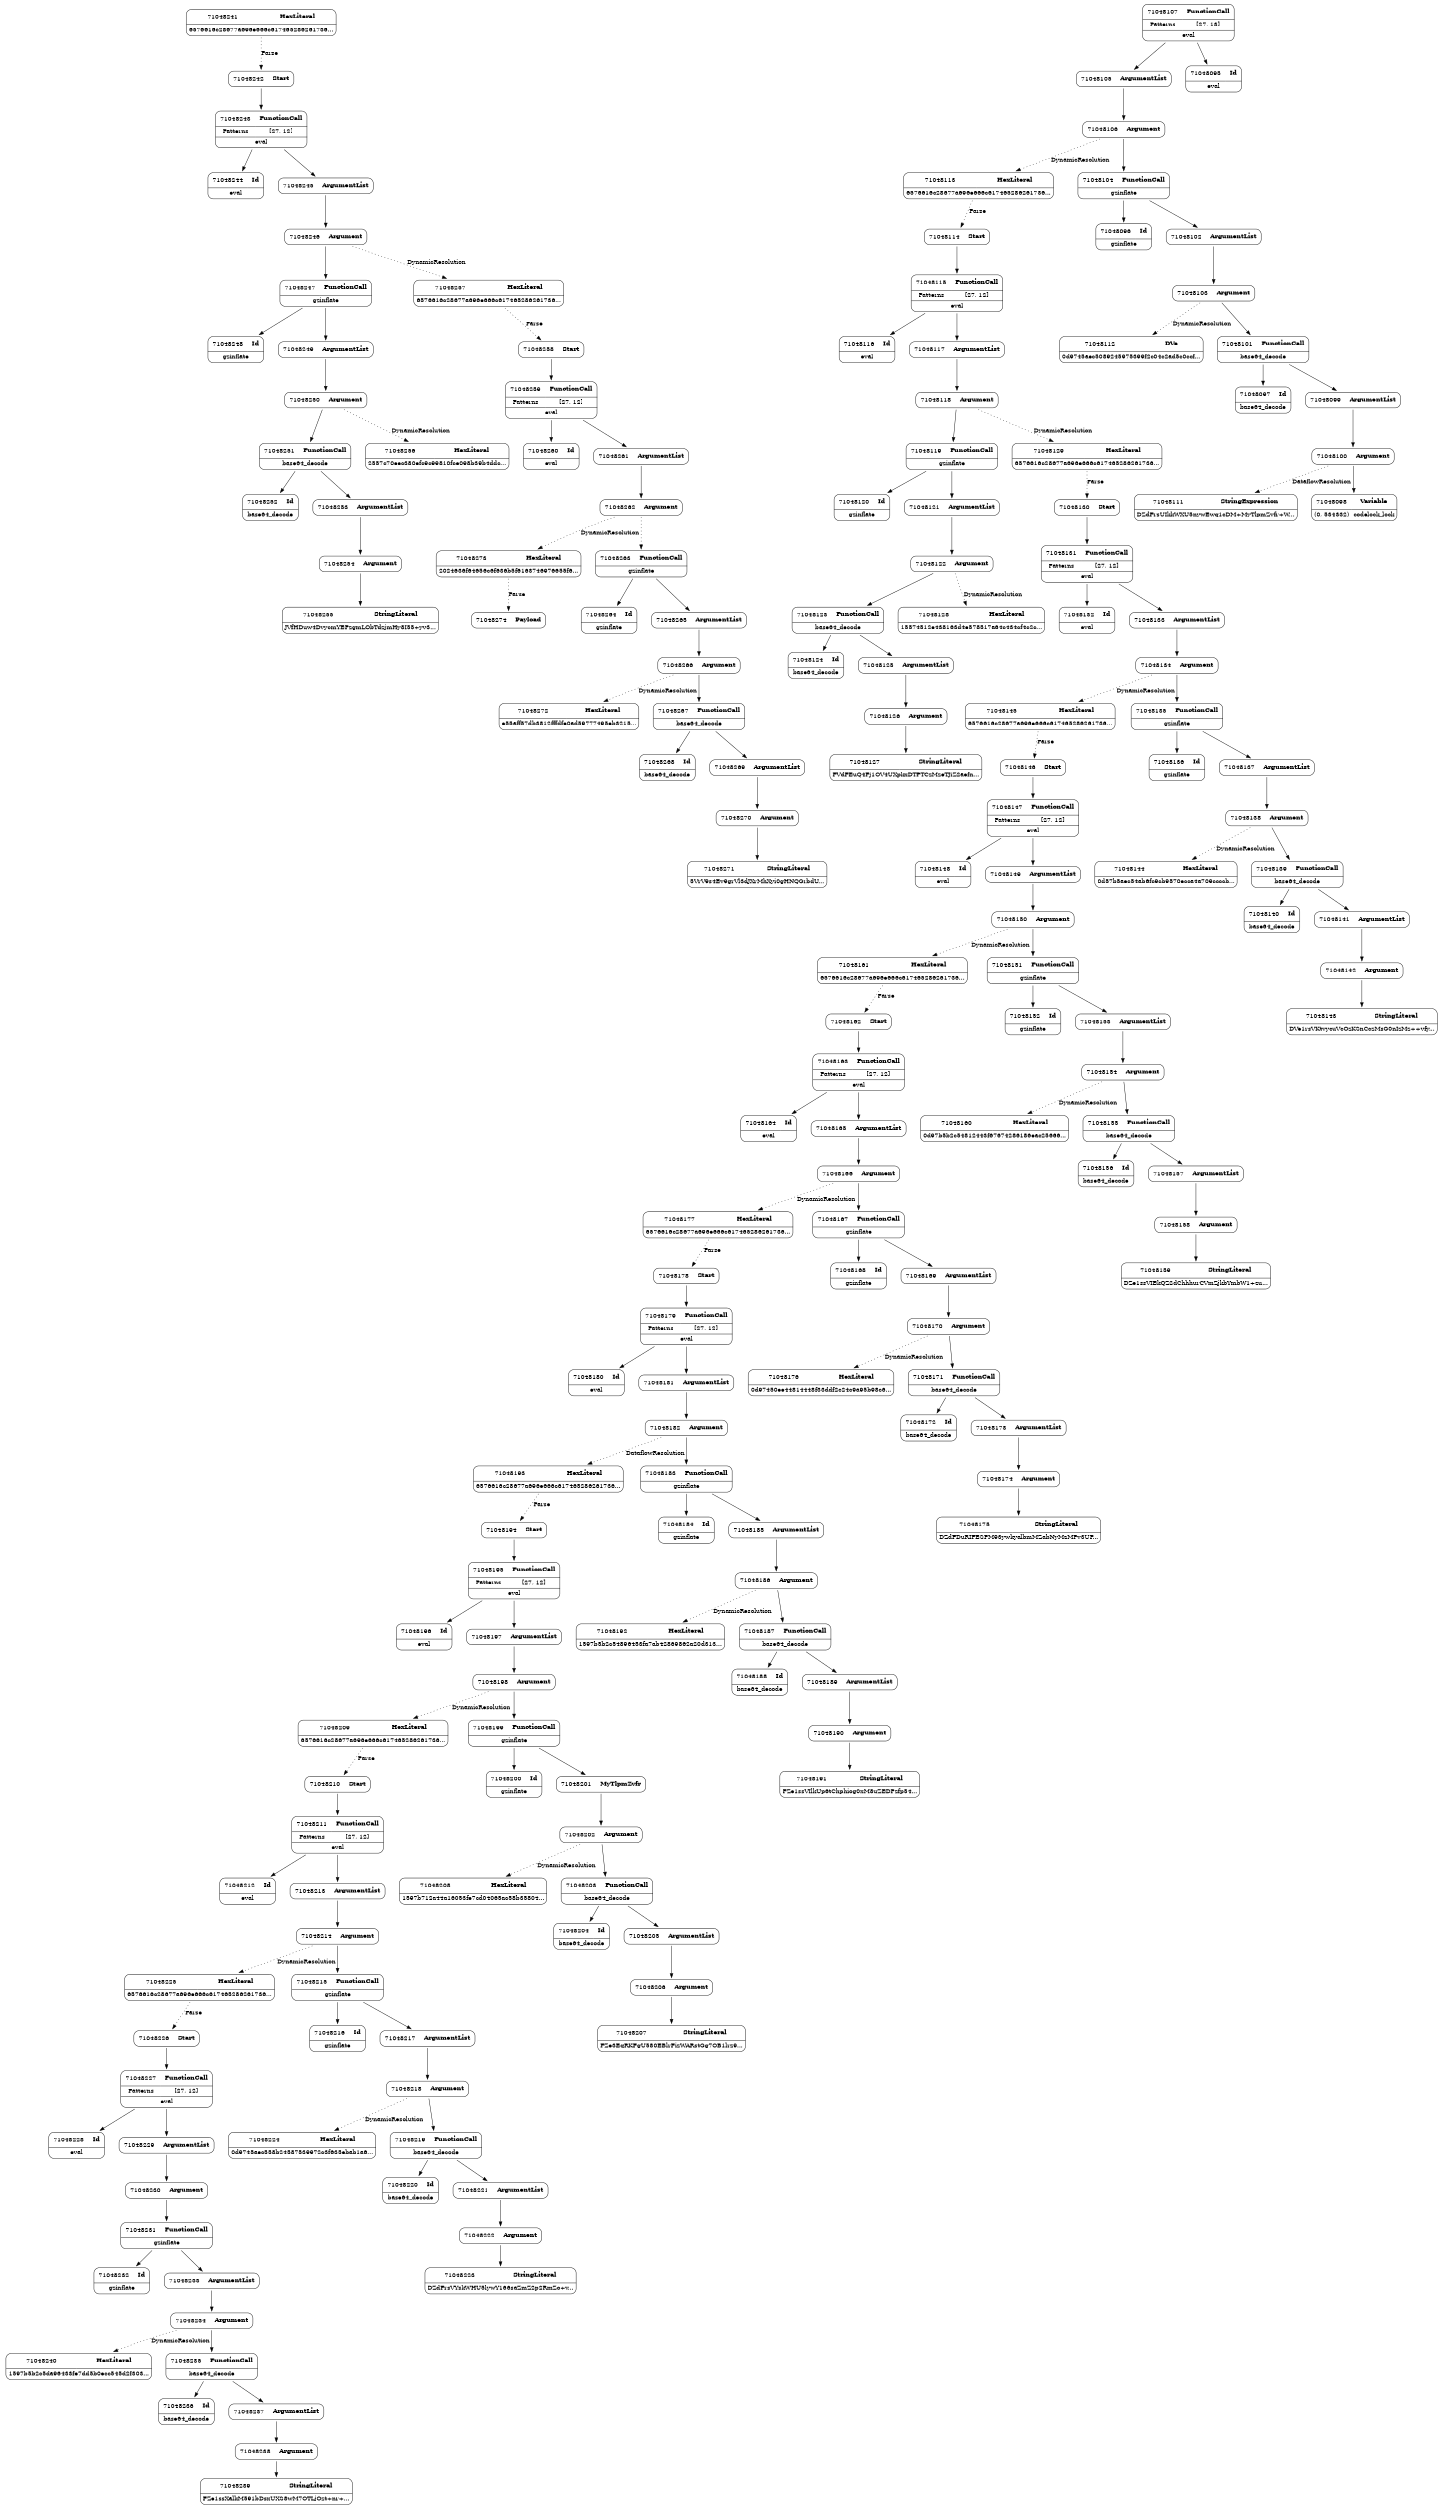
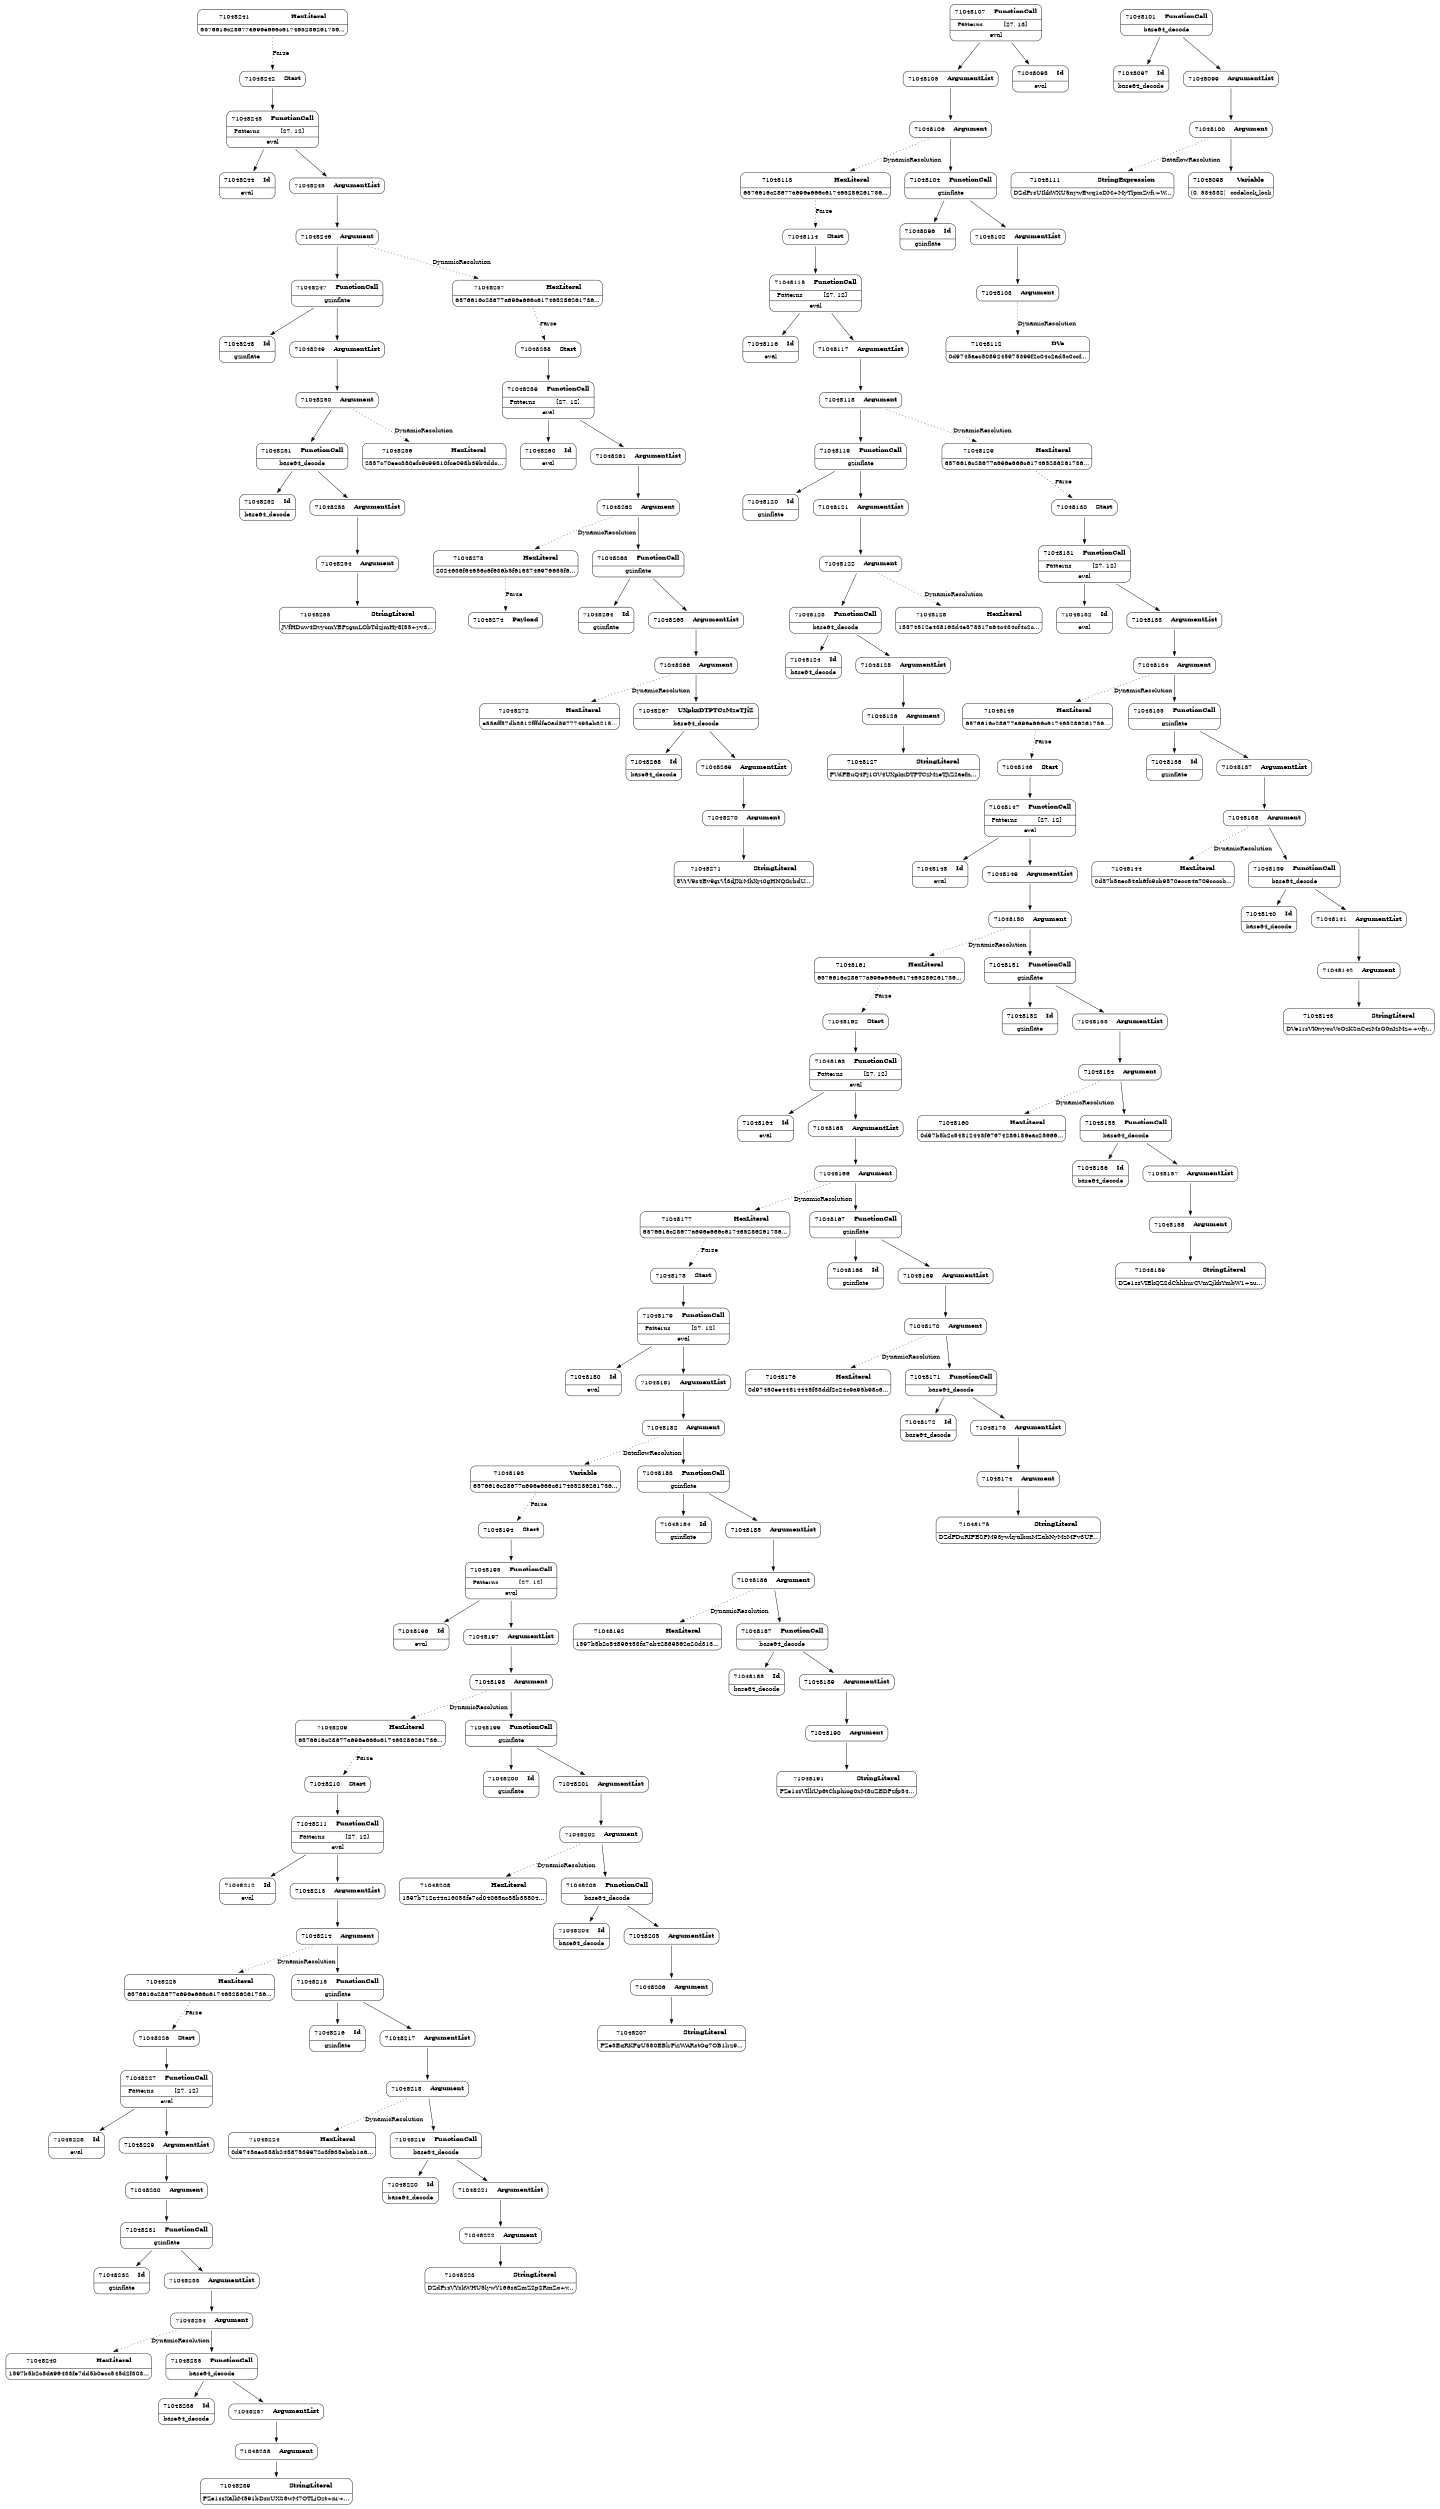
(1235, 317) -> none
(641, 531) -> (638, 531)
(719, 711) -> (716, 711)
(585, 1473) -> (584, 1473)
(621, 1784) -> (621, 1784)
